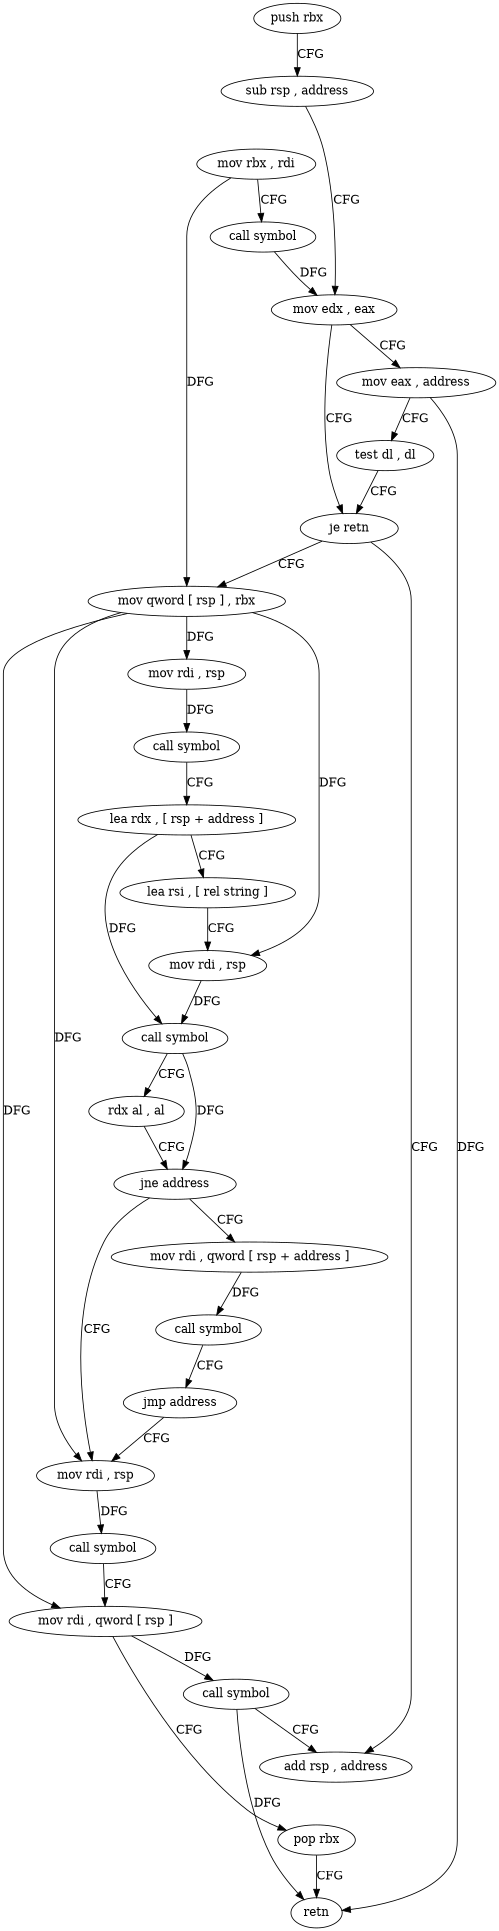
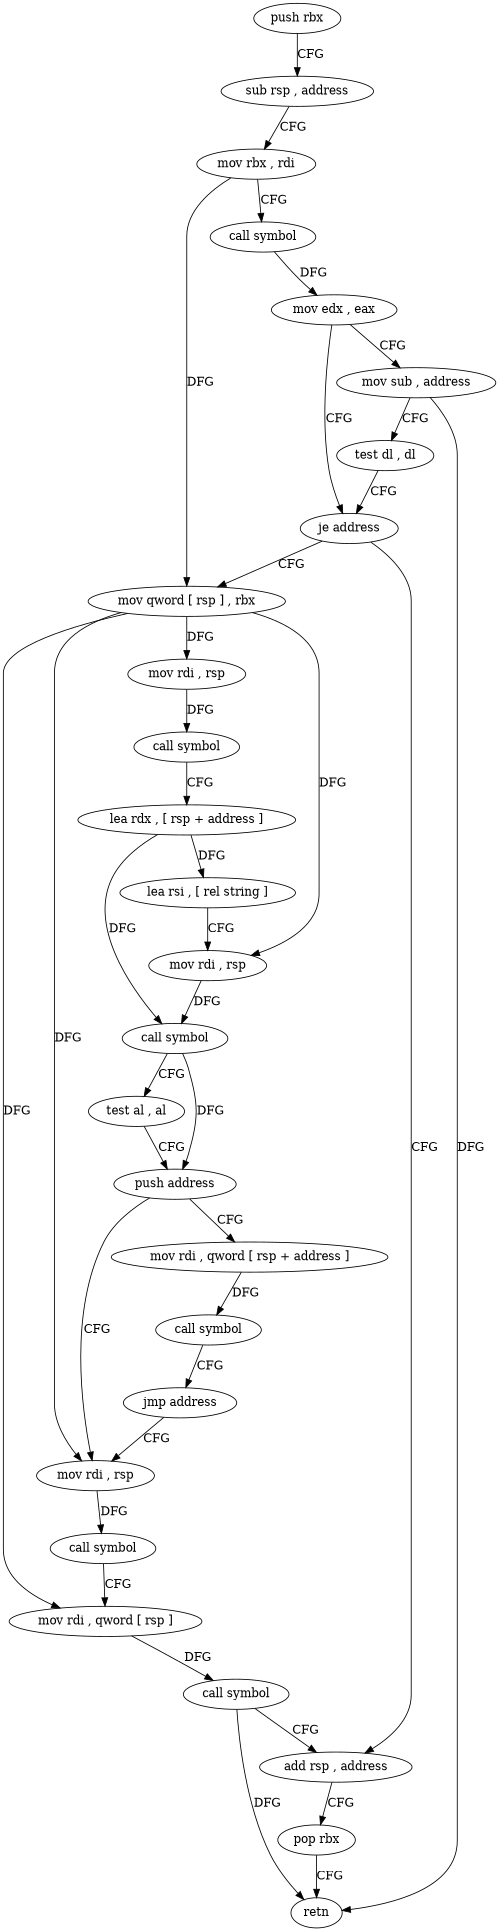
(331, 194) -> (279, 124)
(416, 383) -> (416, 383)
(349, 528) -> (349, 528)
(212, 856) -> (212, 856)
(137, 1111) -> (137, 1111)
(175, 1184) -> (175, 1184)
(183, 1744) -> (327, 1800)
